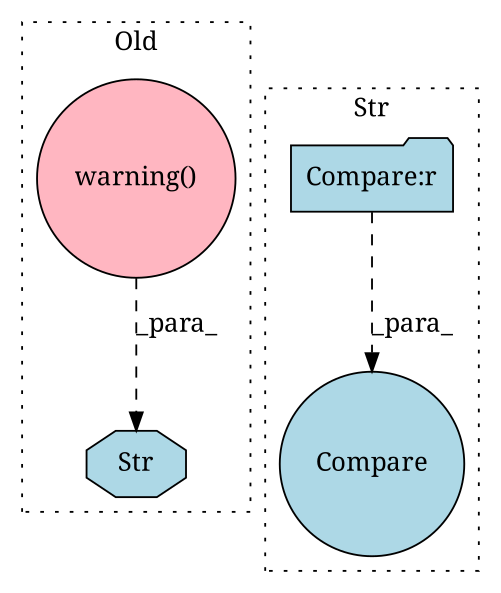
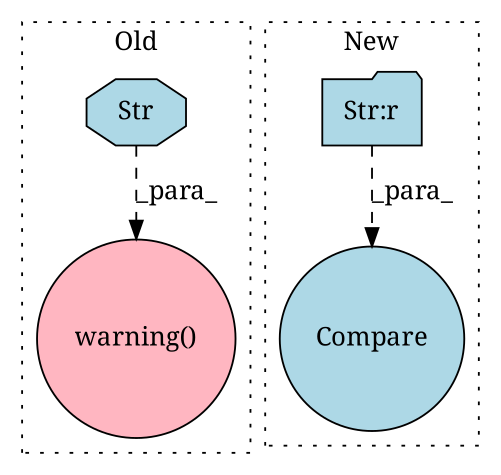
(372, 109) -> (372, 43)
(372, 179) -> (372, 112)
(136, 345) -> (136, 183)
